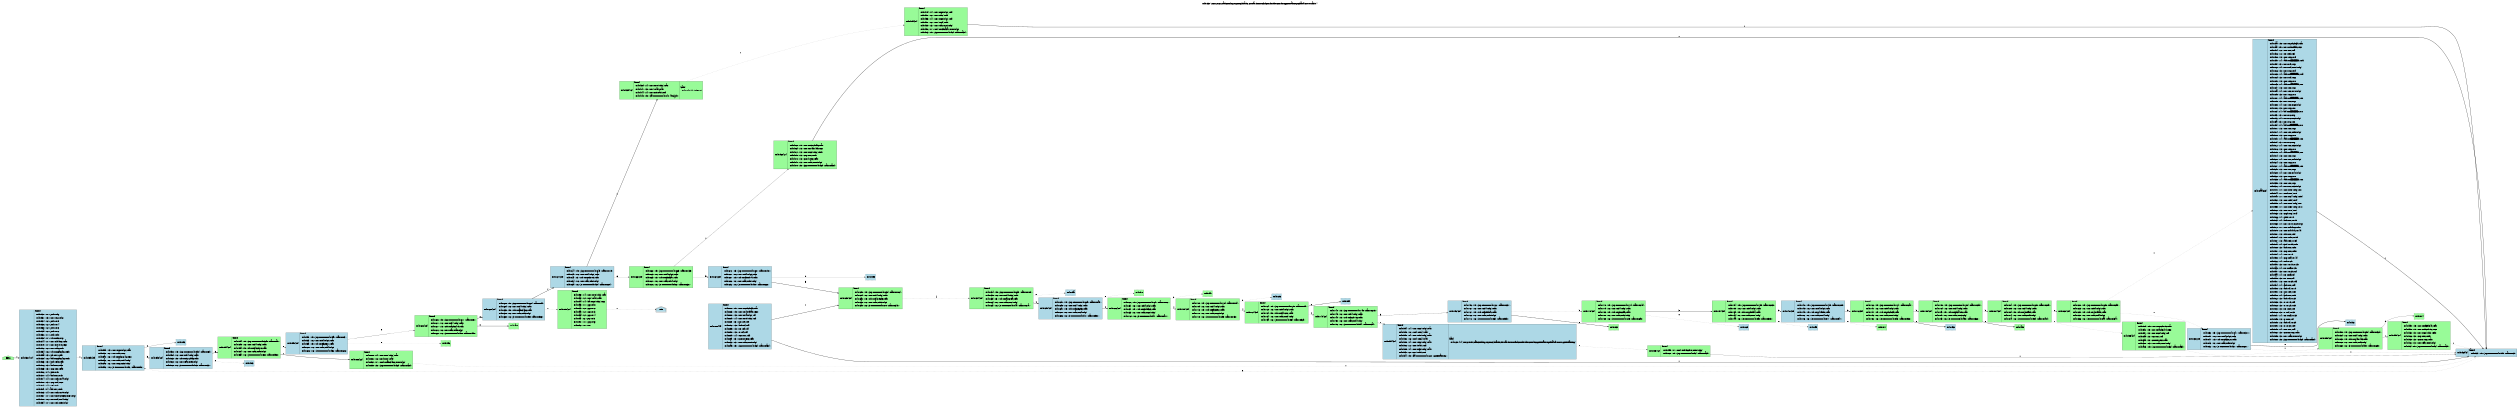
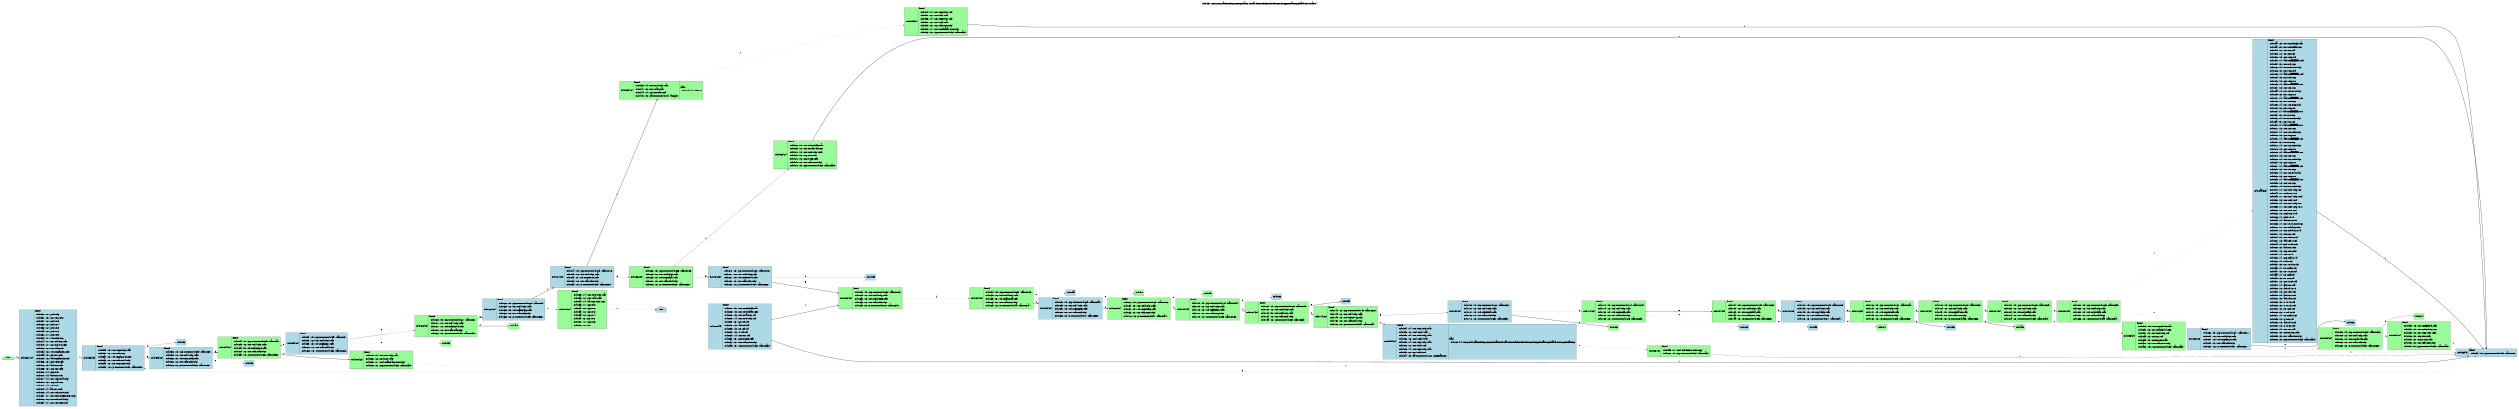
(283, 348) -> (284, 345)
(8, 358) -> (8, 358)
